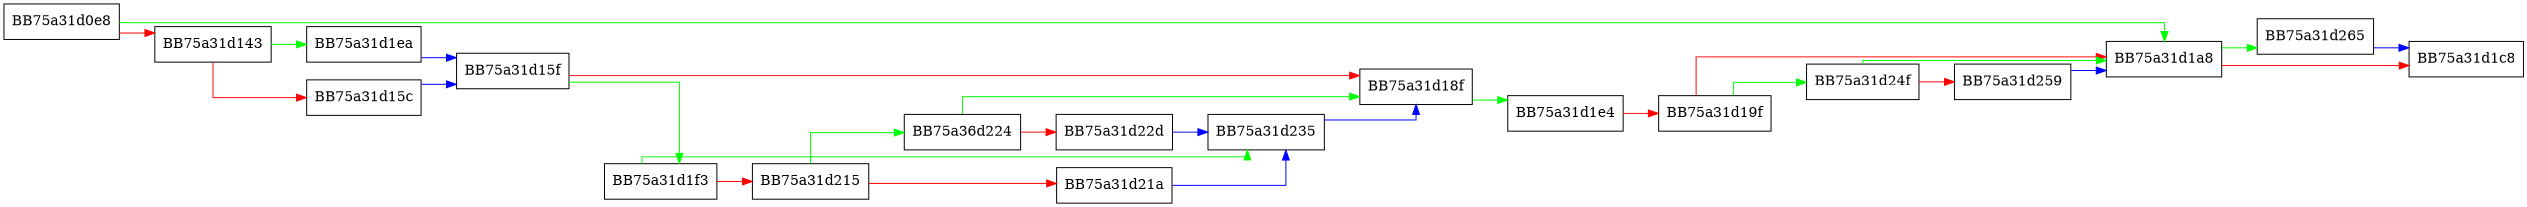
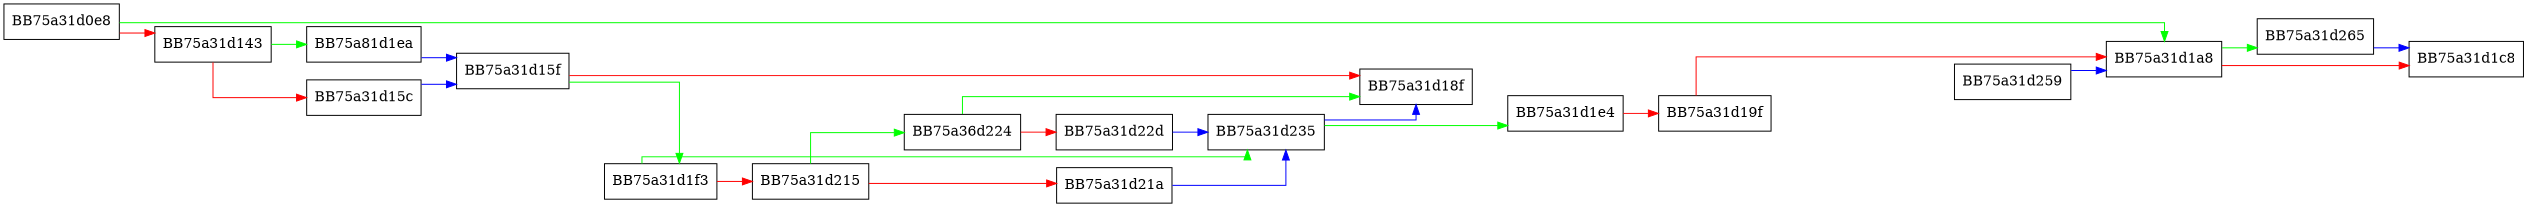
(364, 44) -> (364, 44)
(1863, 82) -> none
(1485, 100) -> (1420, 126)
